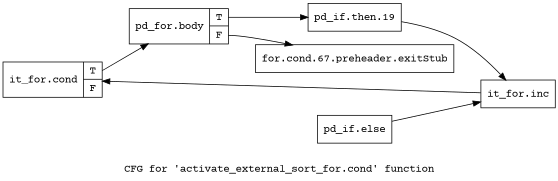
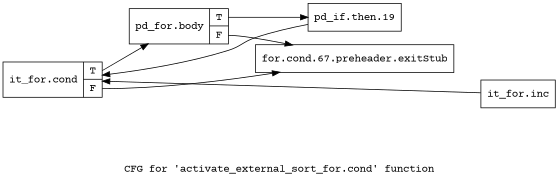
(456, 39) -> (211, 55)
none -> (149, 87)
(355, 129) -> none
